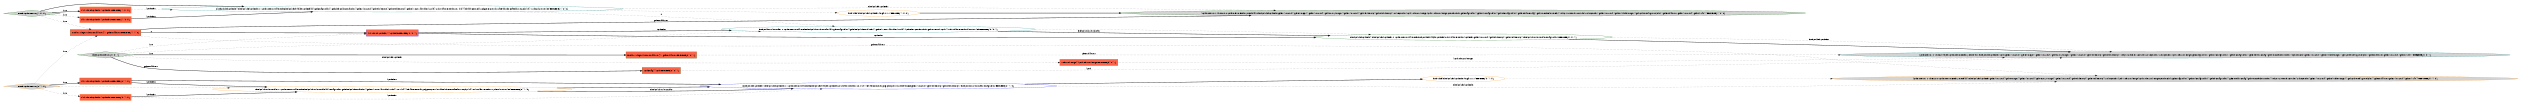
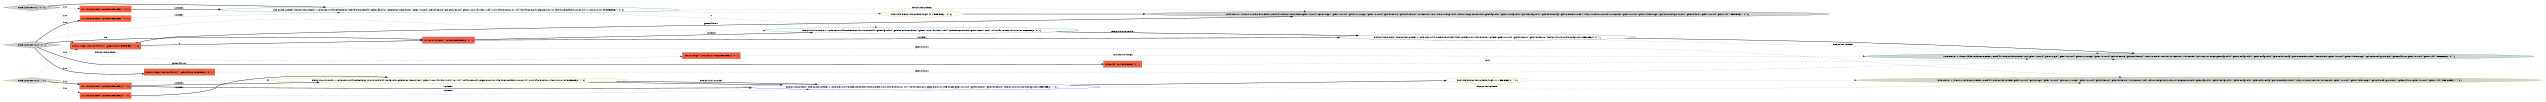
(65, 12) -> (55, 28)
(252, 39) -> (233, 37)
